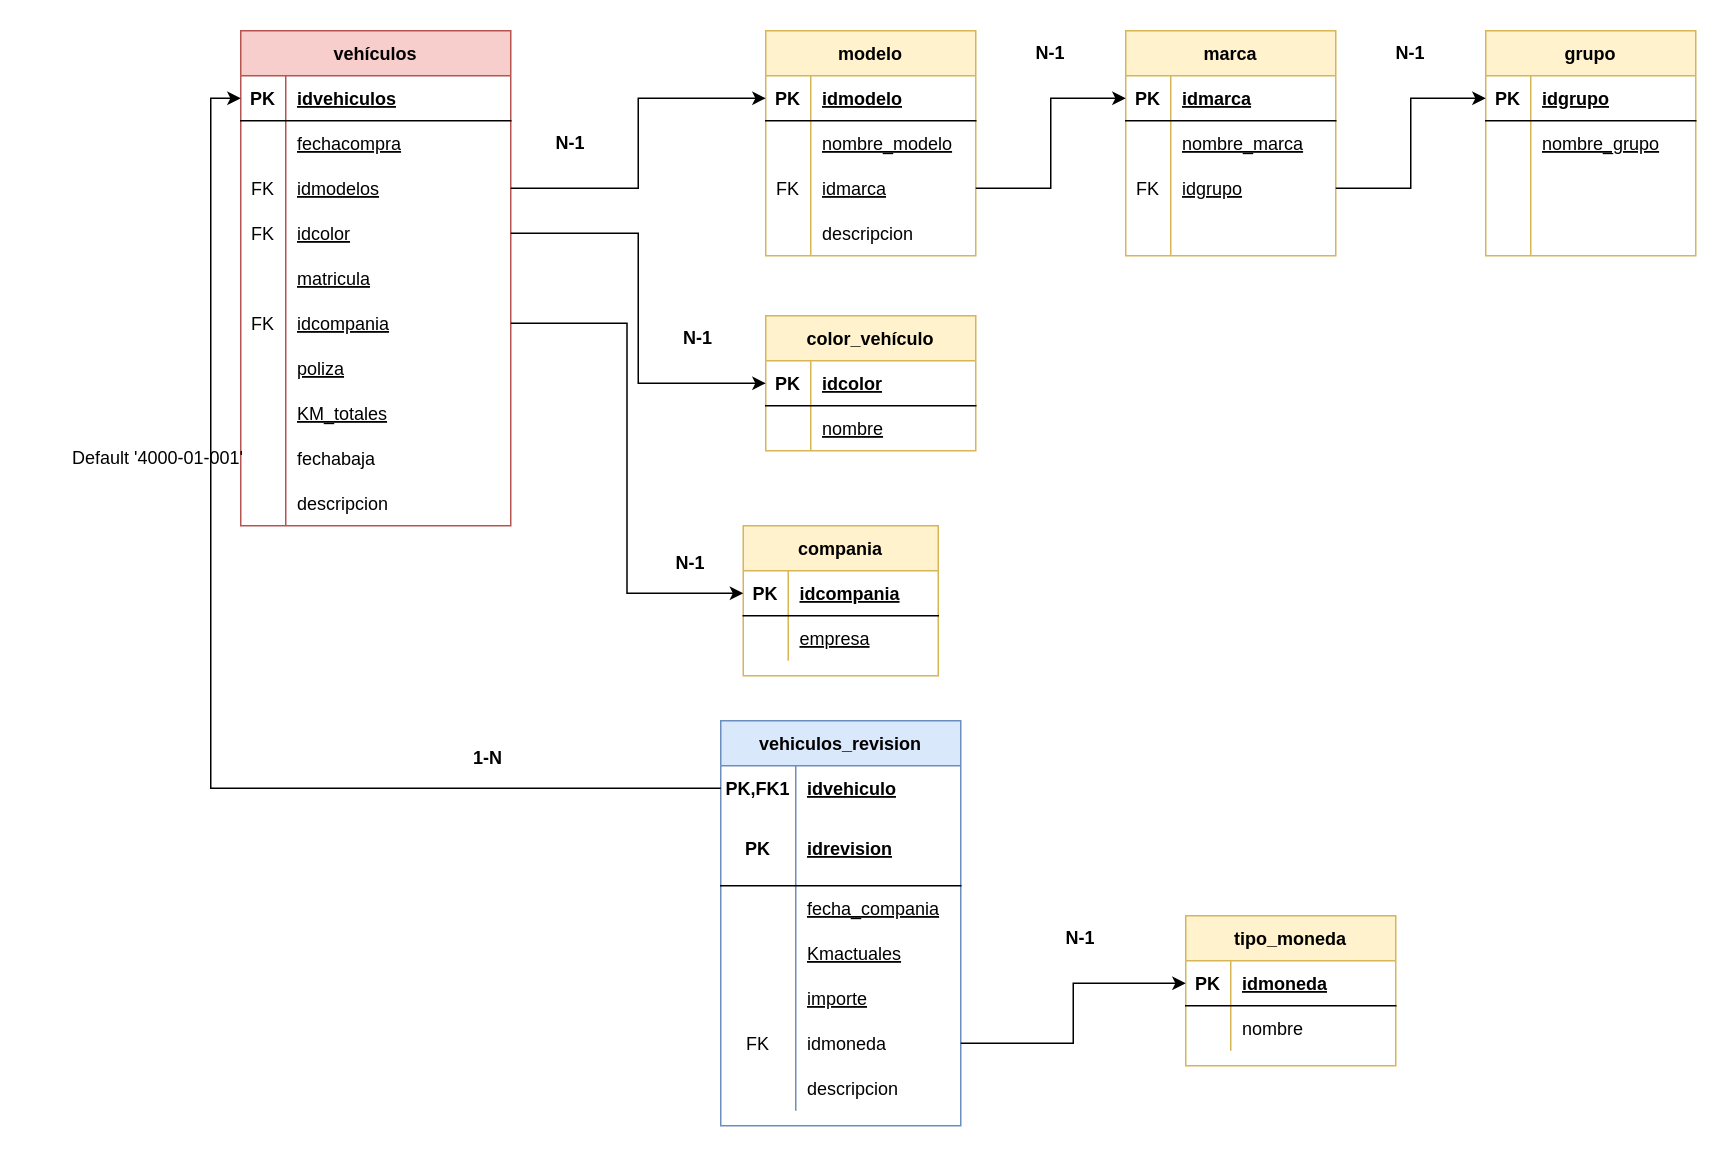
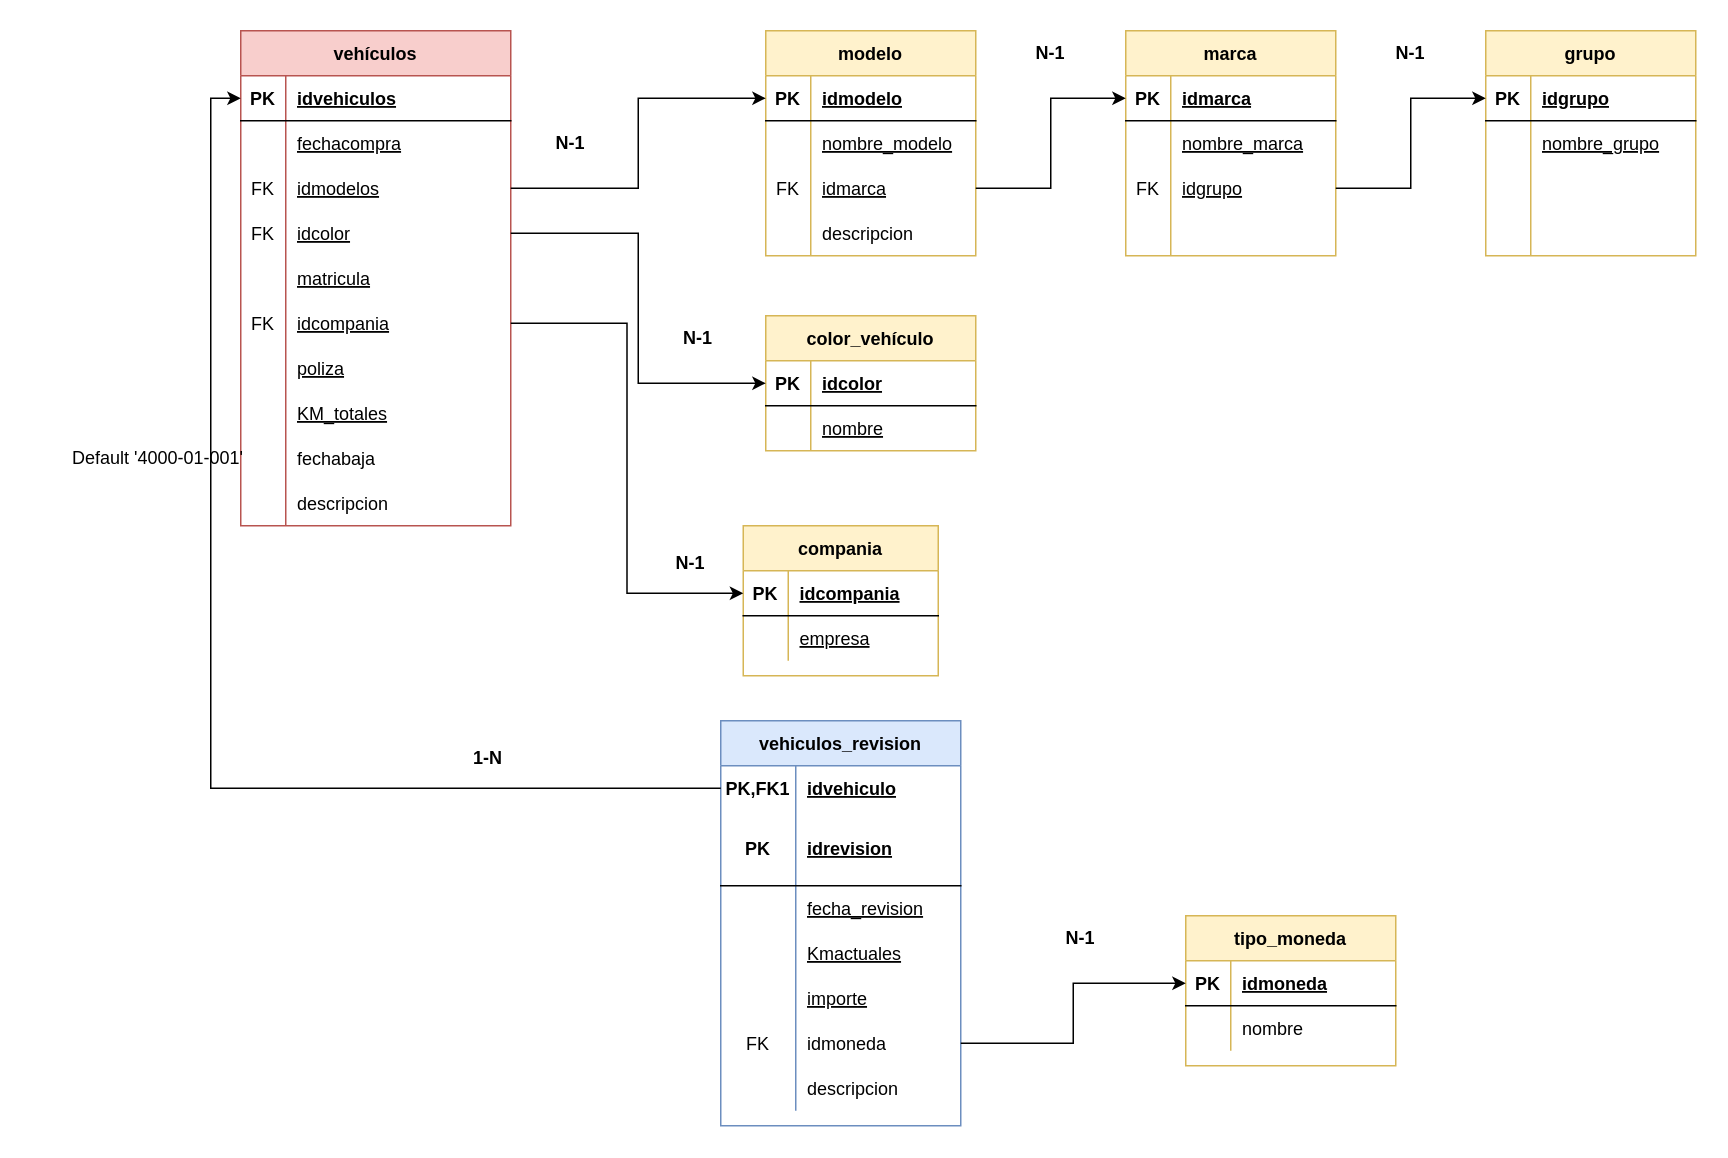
(875, 909) -> (873, 909)
